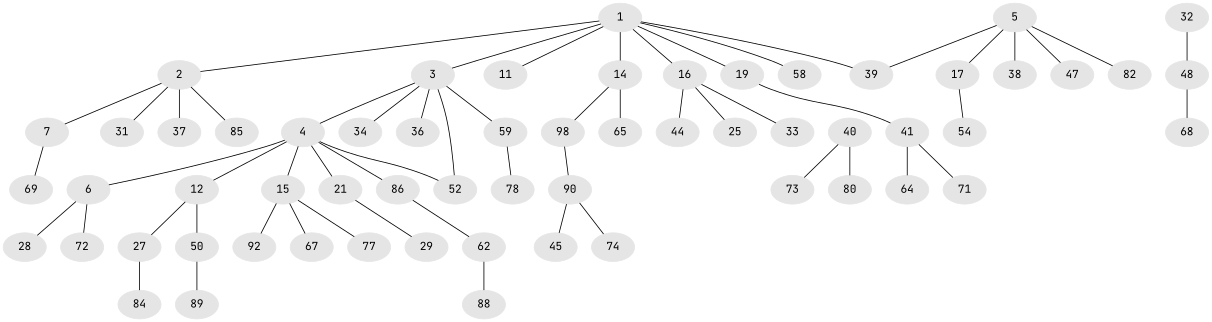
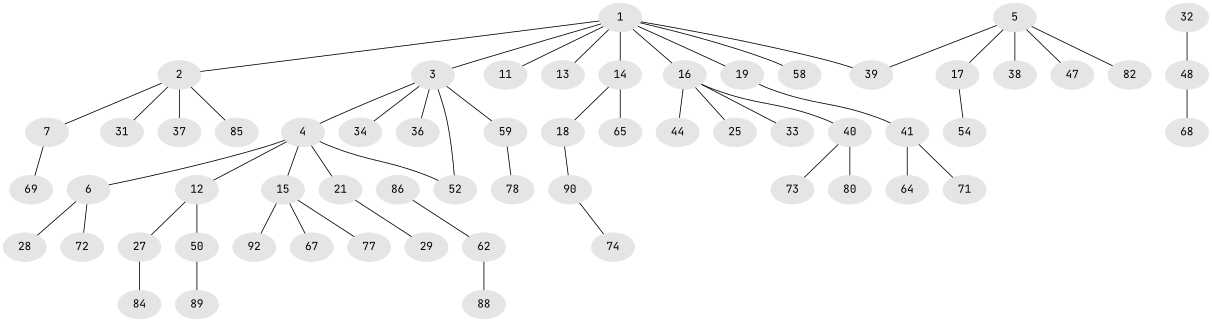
none -> (563, 75)
none -> (767, 104)
(563, 132) -> (563, 132)
(350, 161) -> none
(556, 247) -> none
